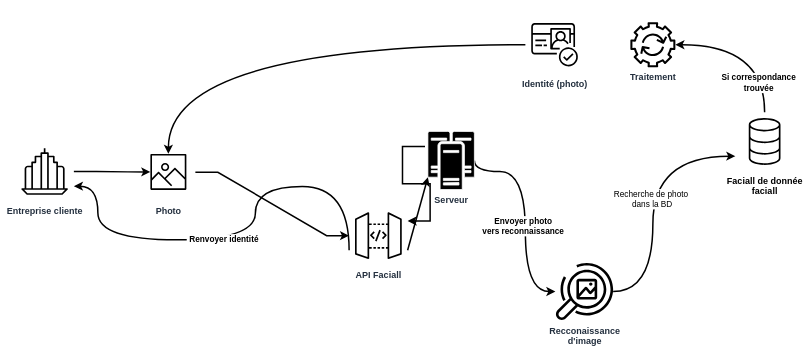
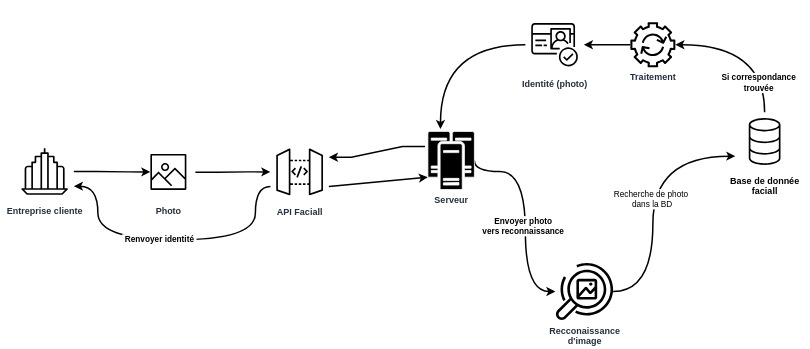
none -> (611, 45)
(323, 57) -> (460, 66)
(765, 187) -> (765, 187)
(378, 236) -> (300, 172)
